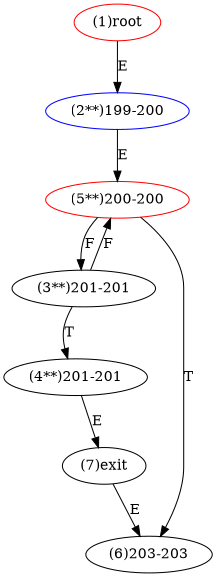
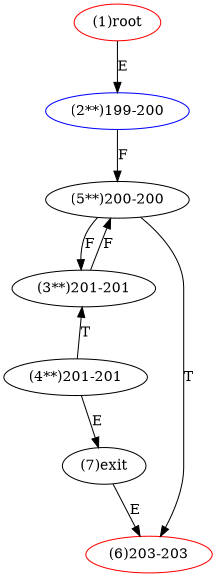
(123, 155) -> (123, 155)
(117, 200) -> (117, 200)
(64, 327) -> (79, 338)
(149, 555) -> (149, 555)
